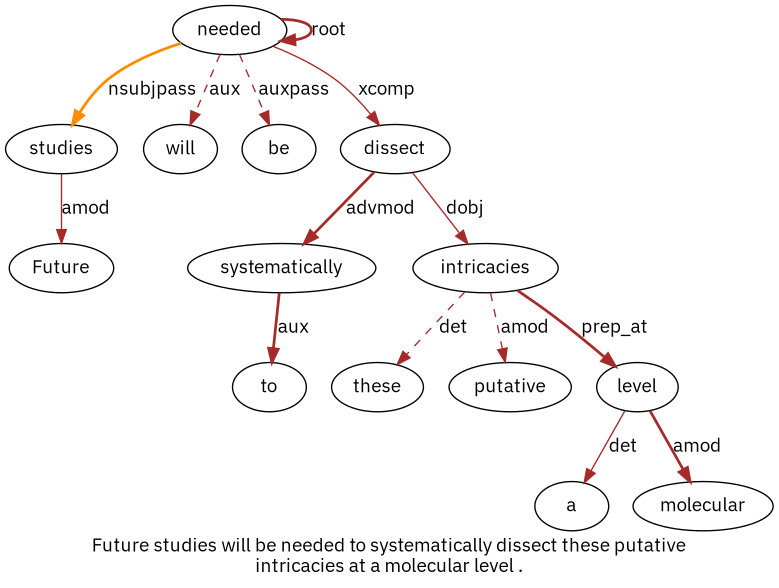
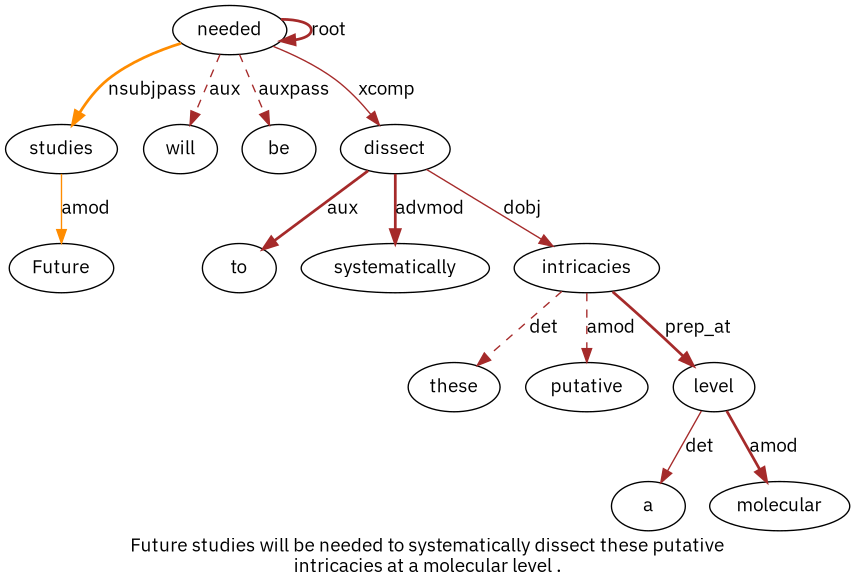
(61, 202) -> (61, 202)
(276, 321) -> (321, 206)
